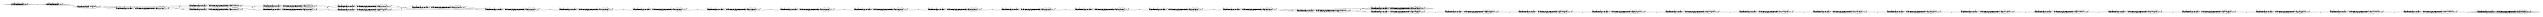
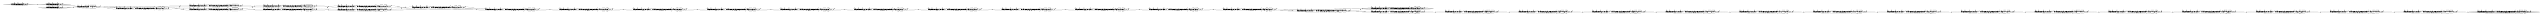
none -> (54, 8)
